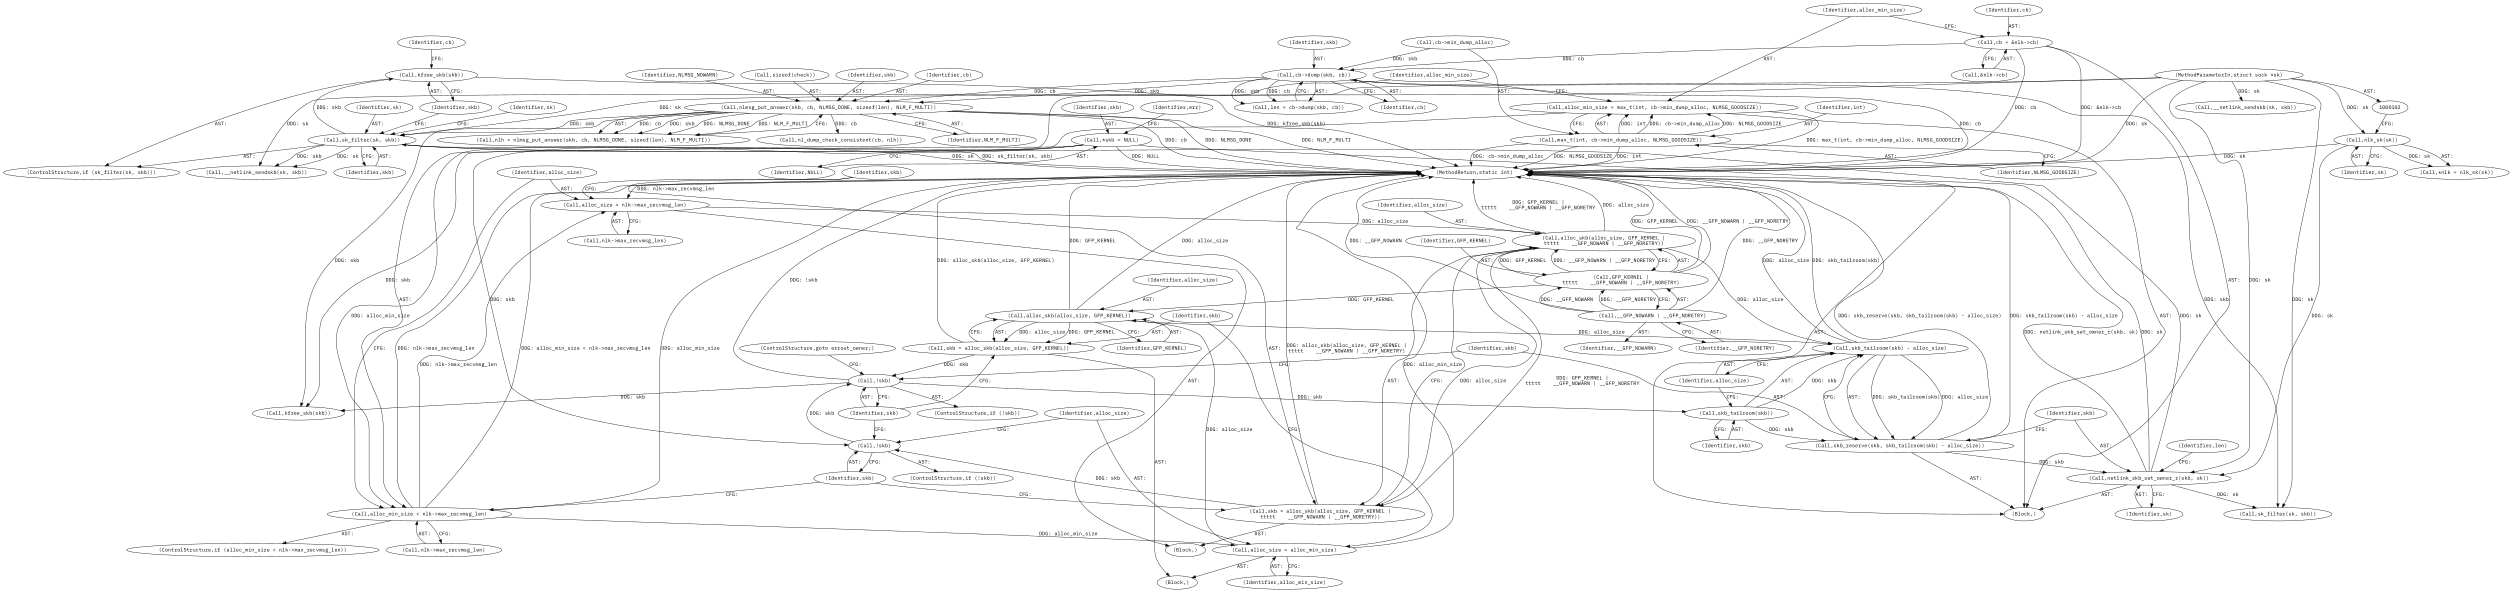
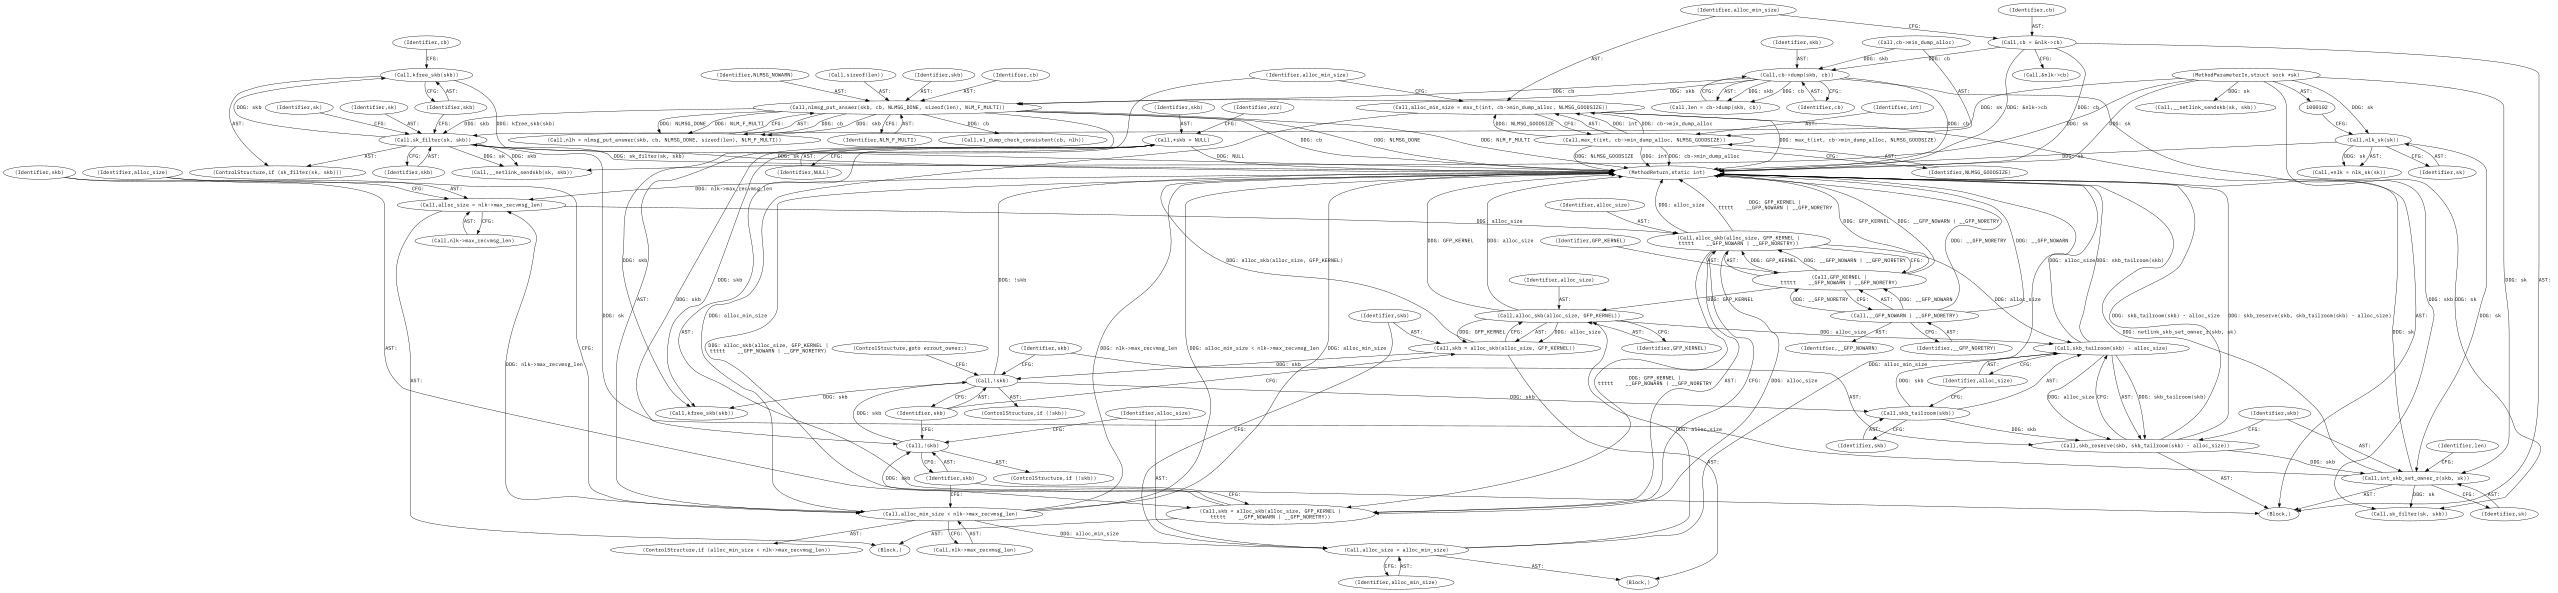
(2000, 61) -> none
(785, 75) -> (856, 75)
(2149, 478) -> (2416, 478)
